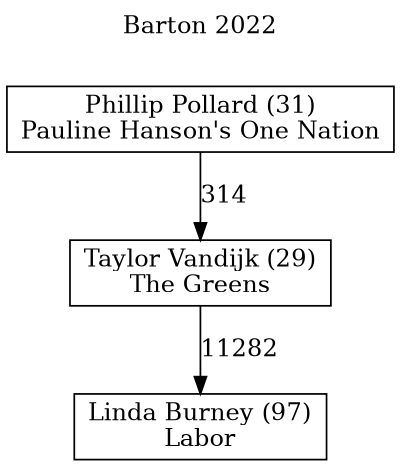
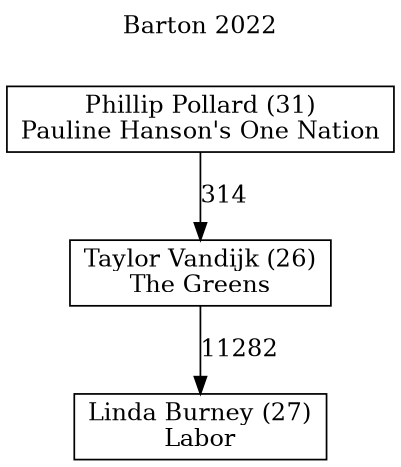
(200, 273) -> (200, 273)
(200, 427) -> (200, 427)
